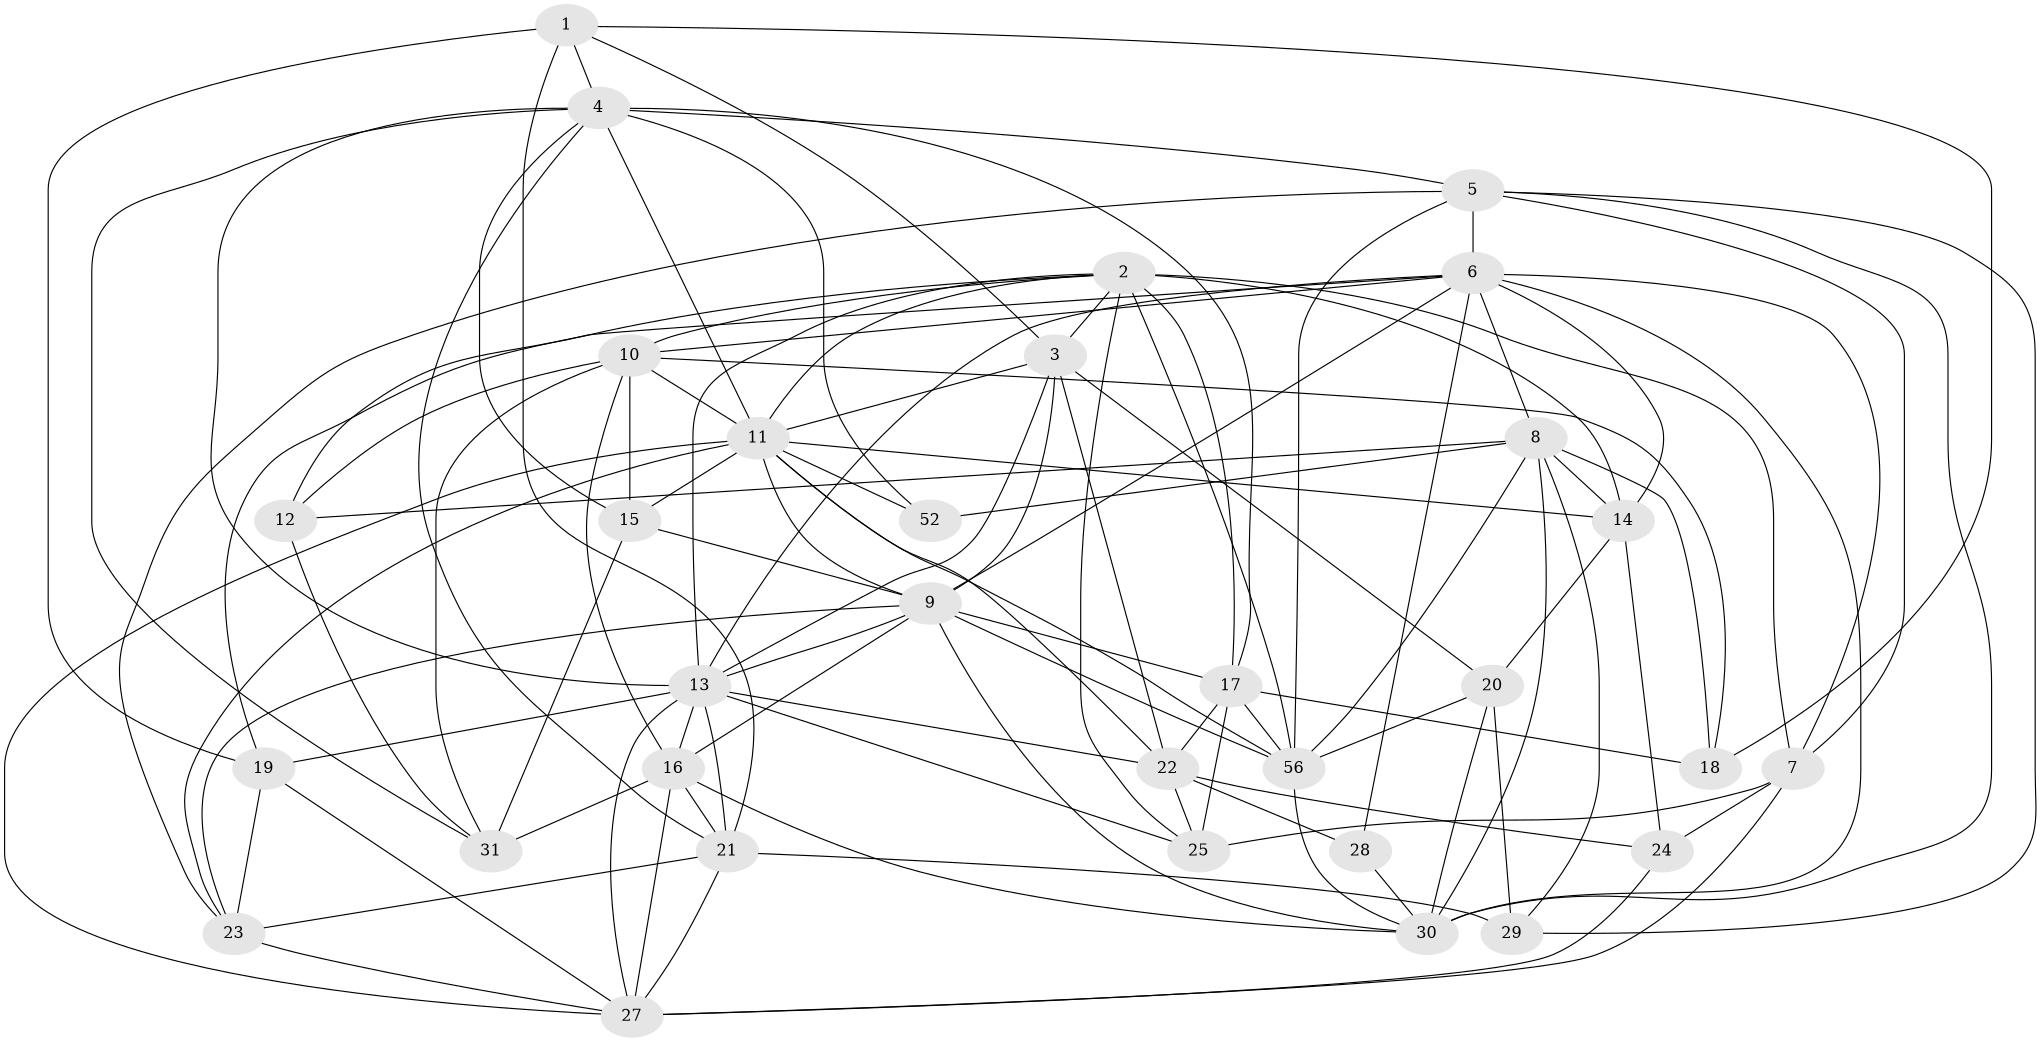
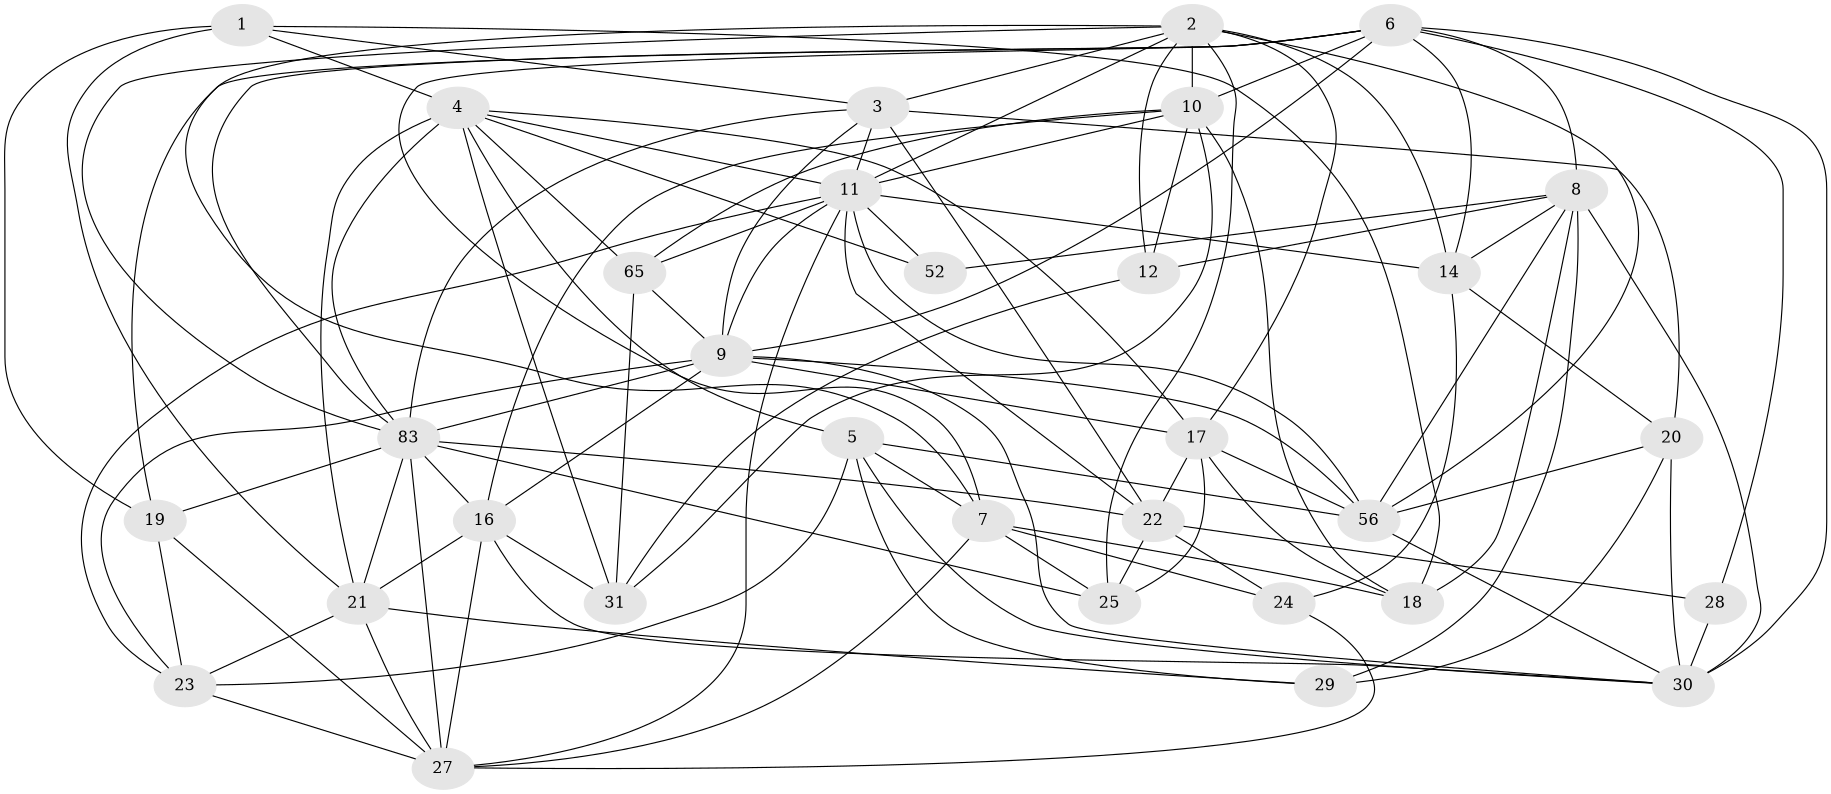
(1473, 232) -> none
(630, 521) -> (635, 273)
none -> (1199, 559)
(700, 686) -> (409, 438)
